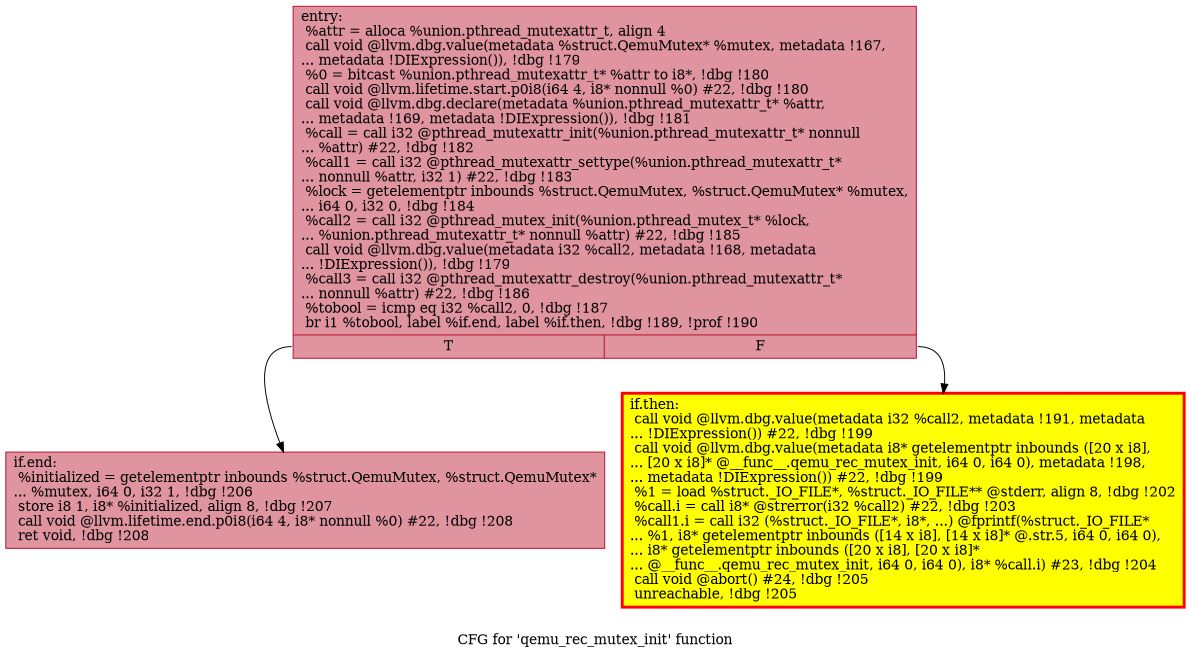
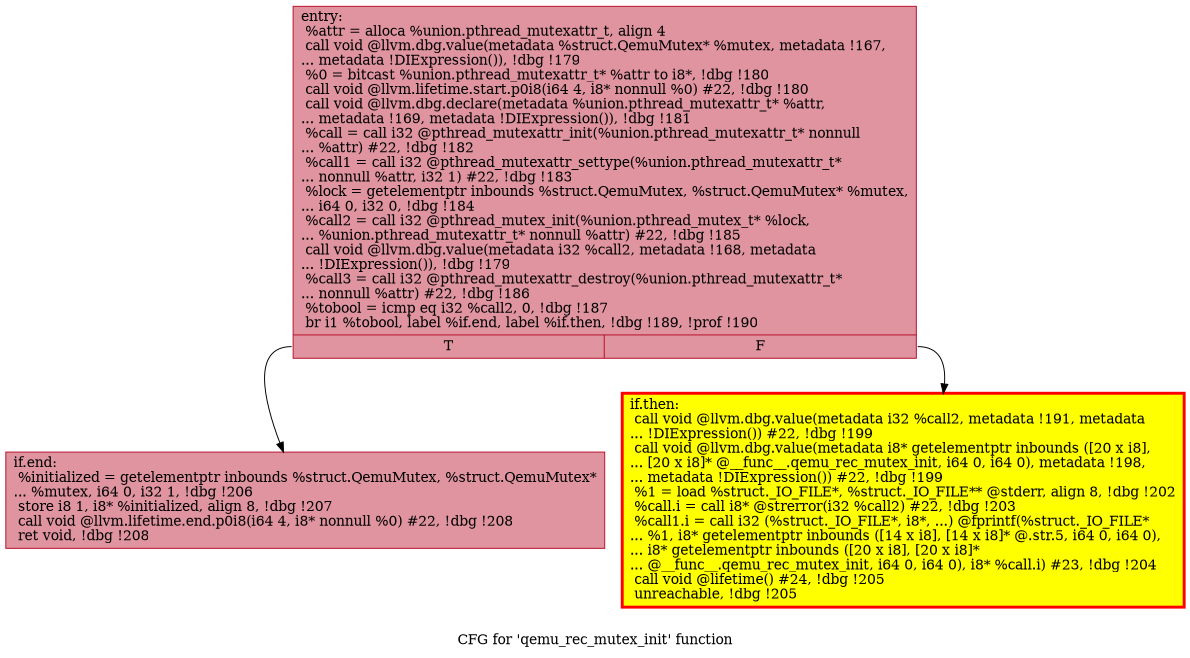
(750, 580) -> (757, 580)
